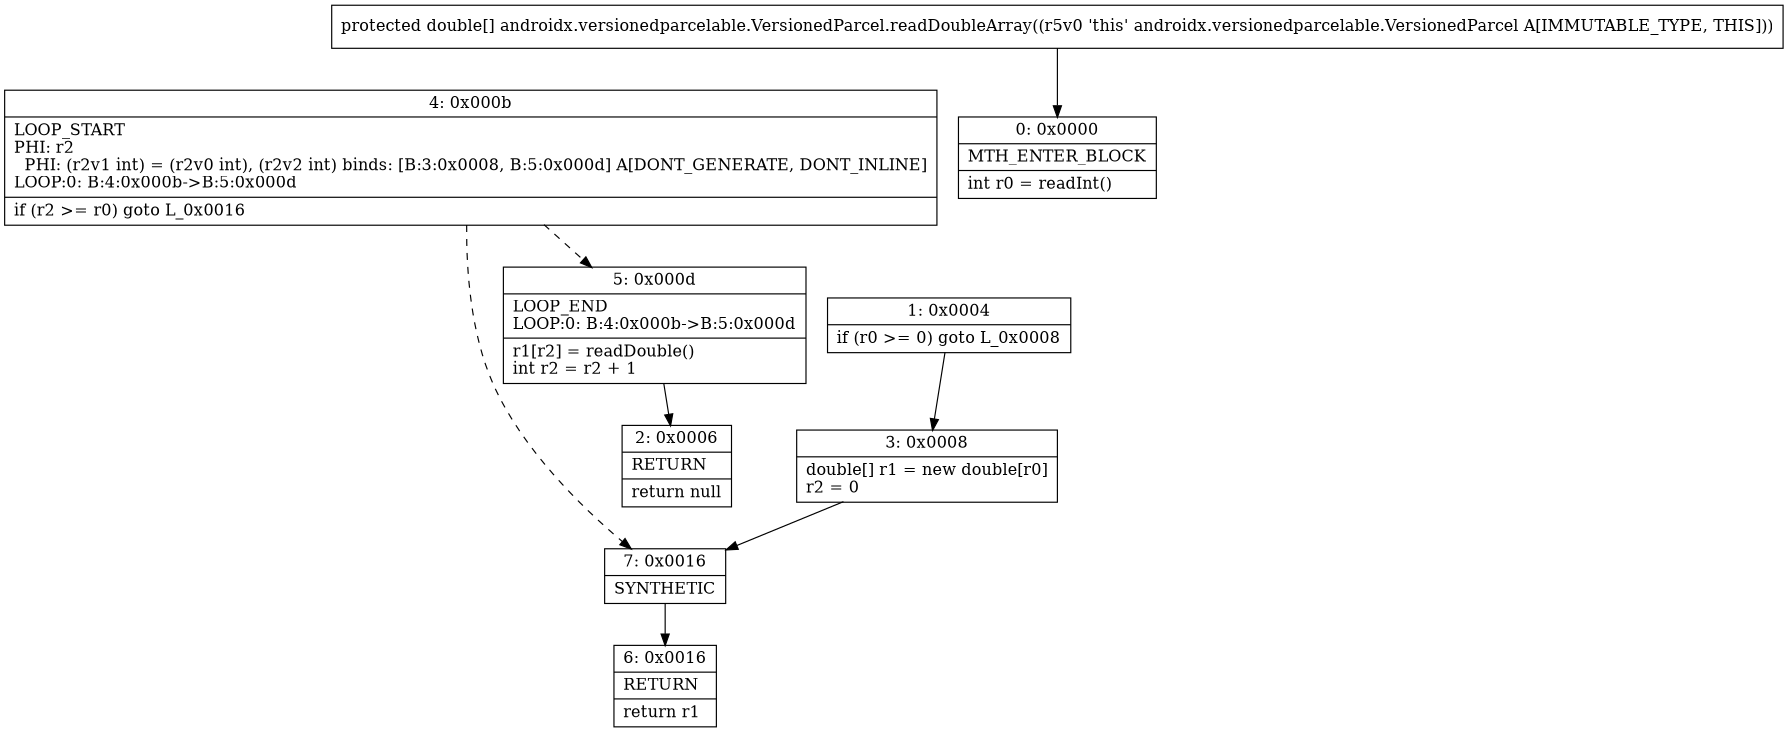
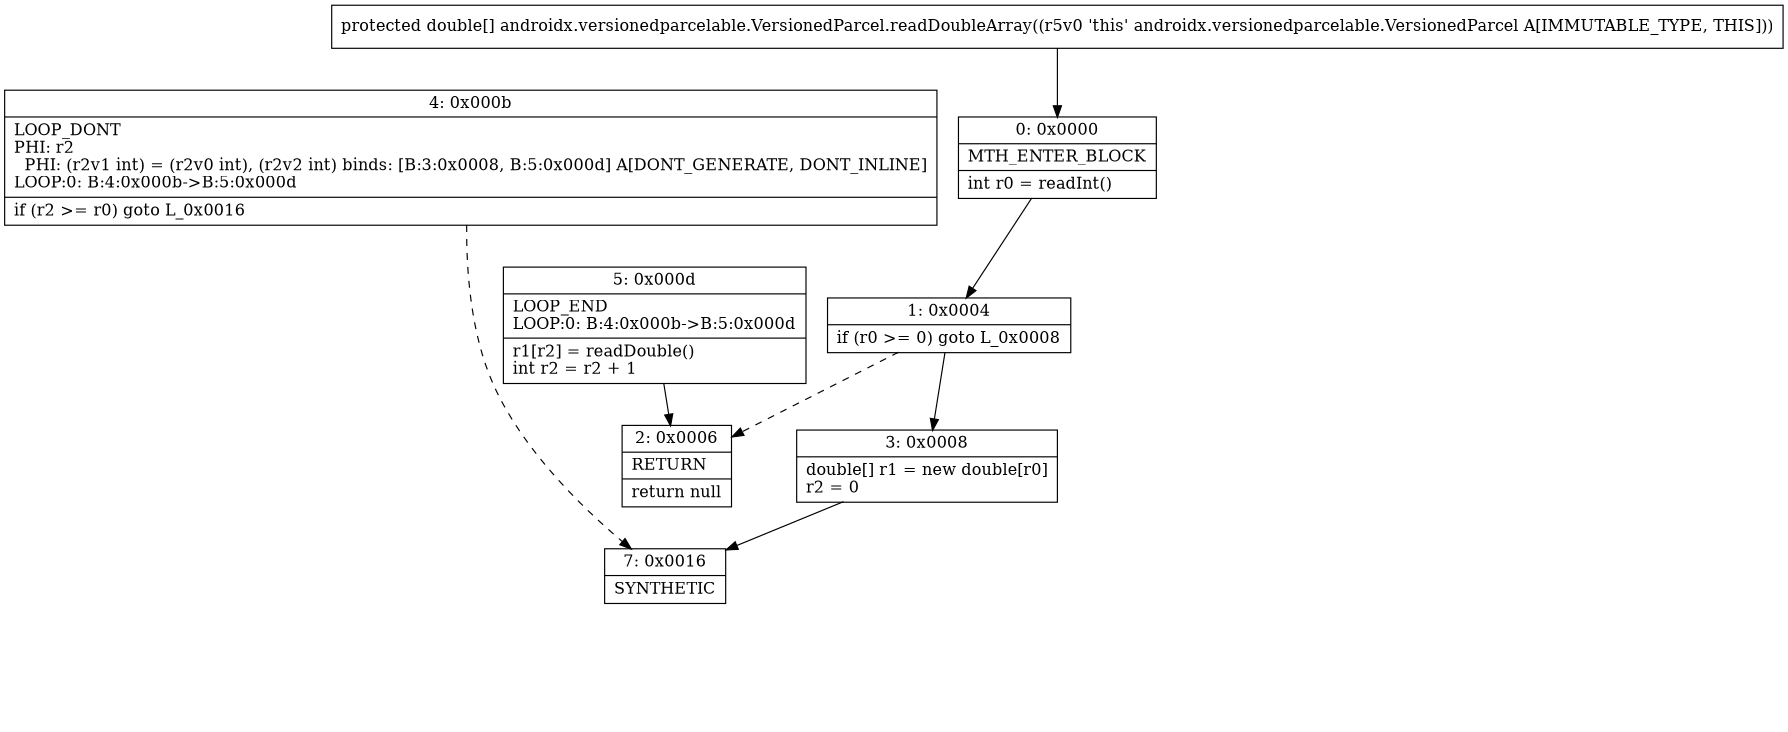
(70, 130) -> (68, 130)
(564, 242) -> none
none -> (1002, 243)
none -> (820, 392)
(665, 686) -> none
